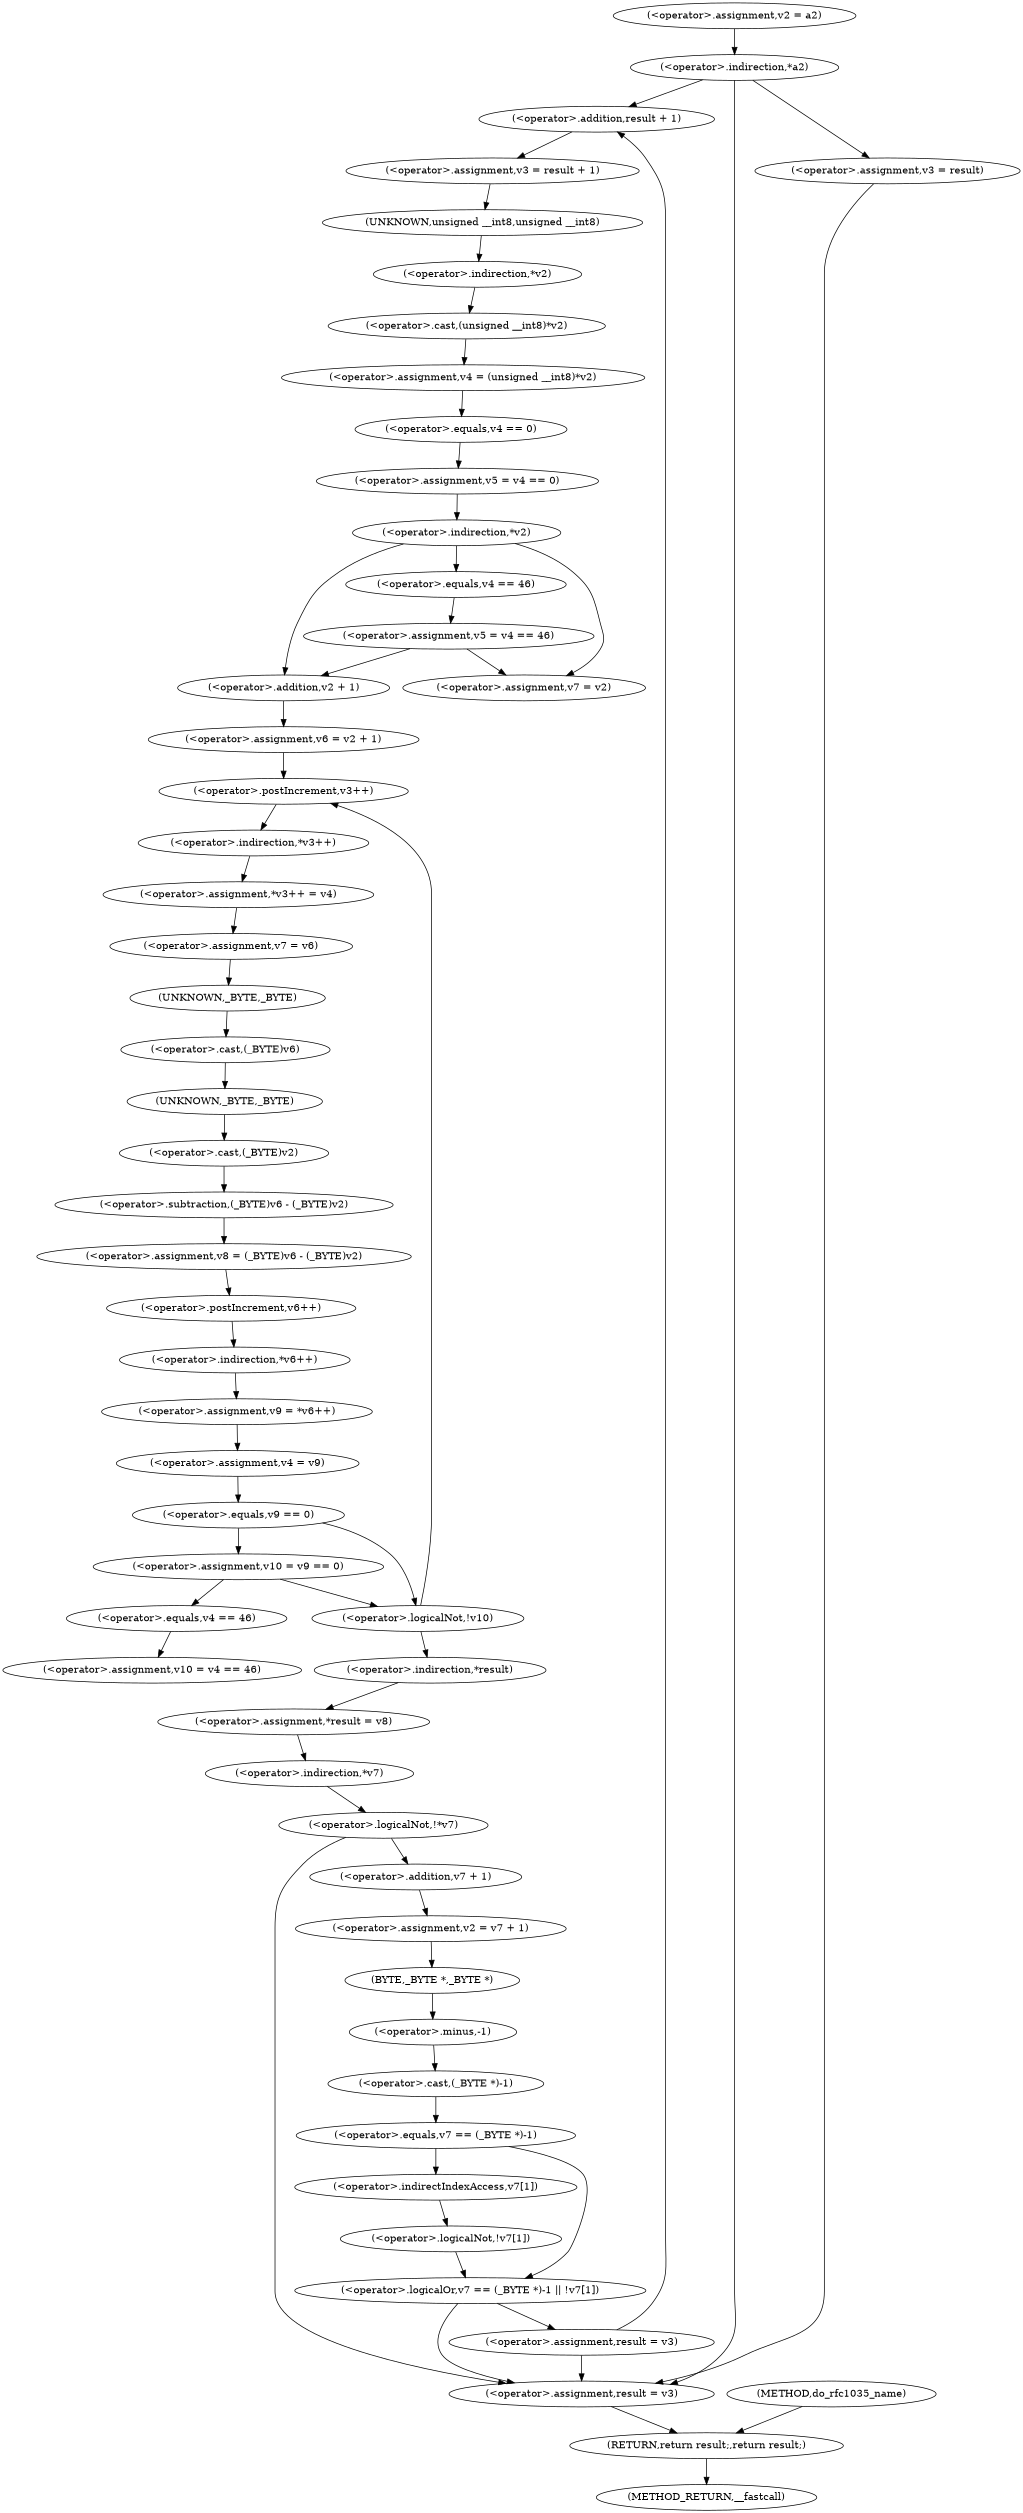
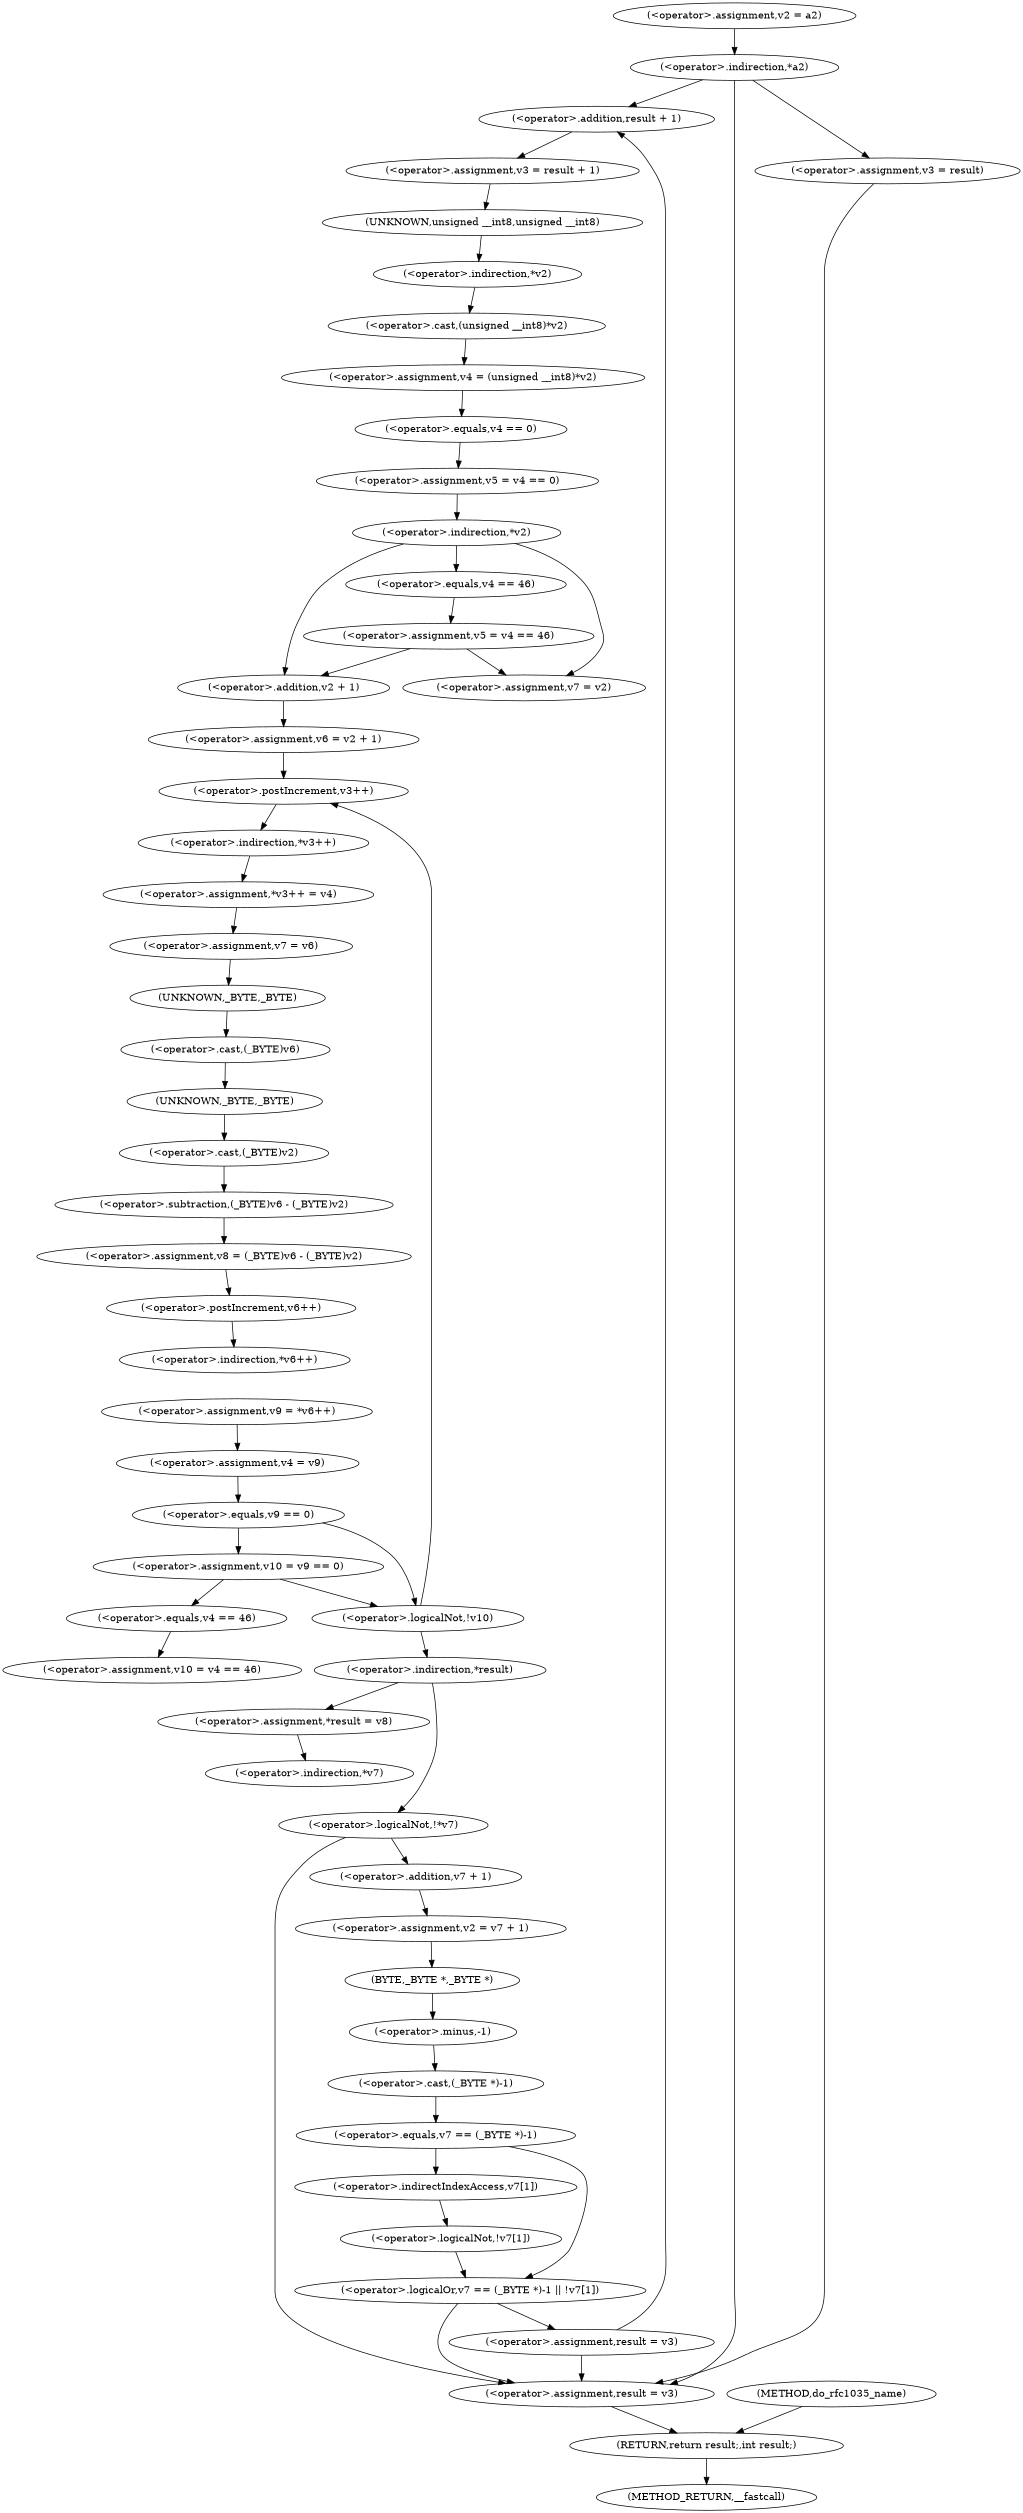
(236, 1382) -> none
(343, 1797) -> (436, 1750)
(707, 2446) -> (707, 2446)
